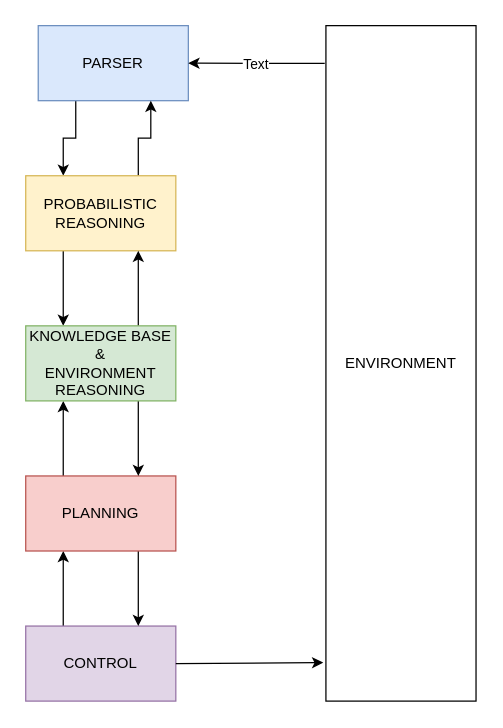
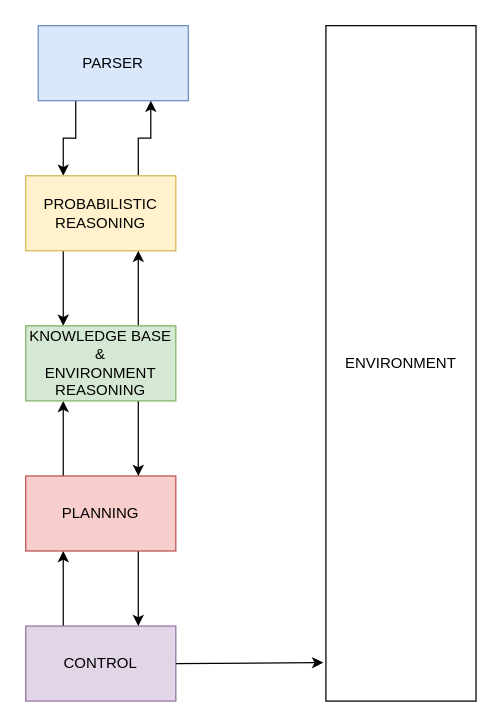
(260, 63) -> none
